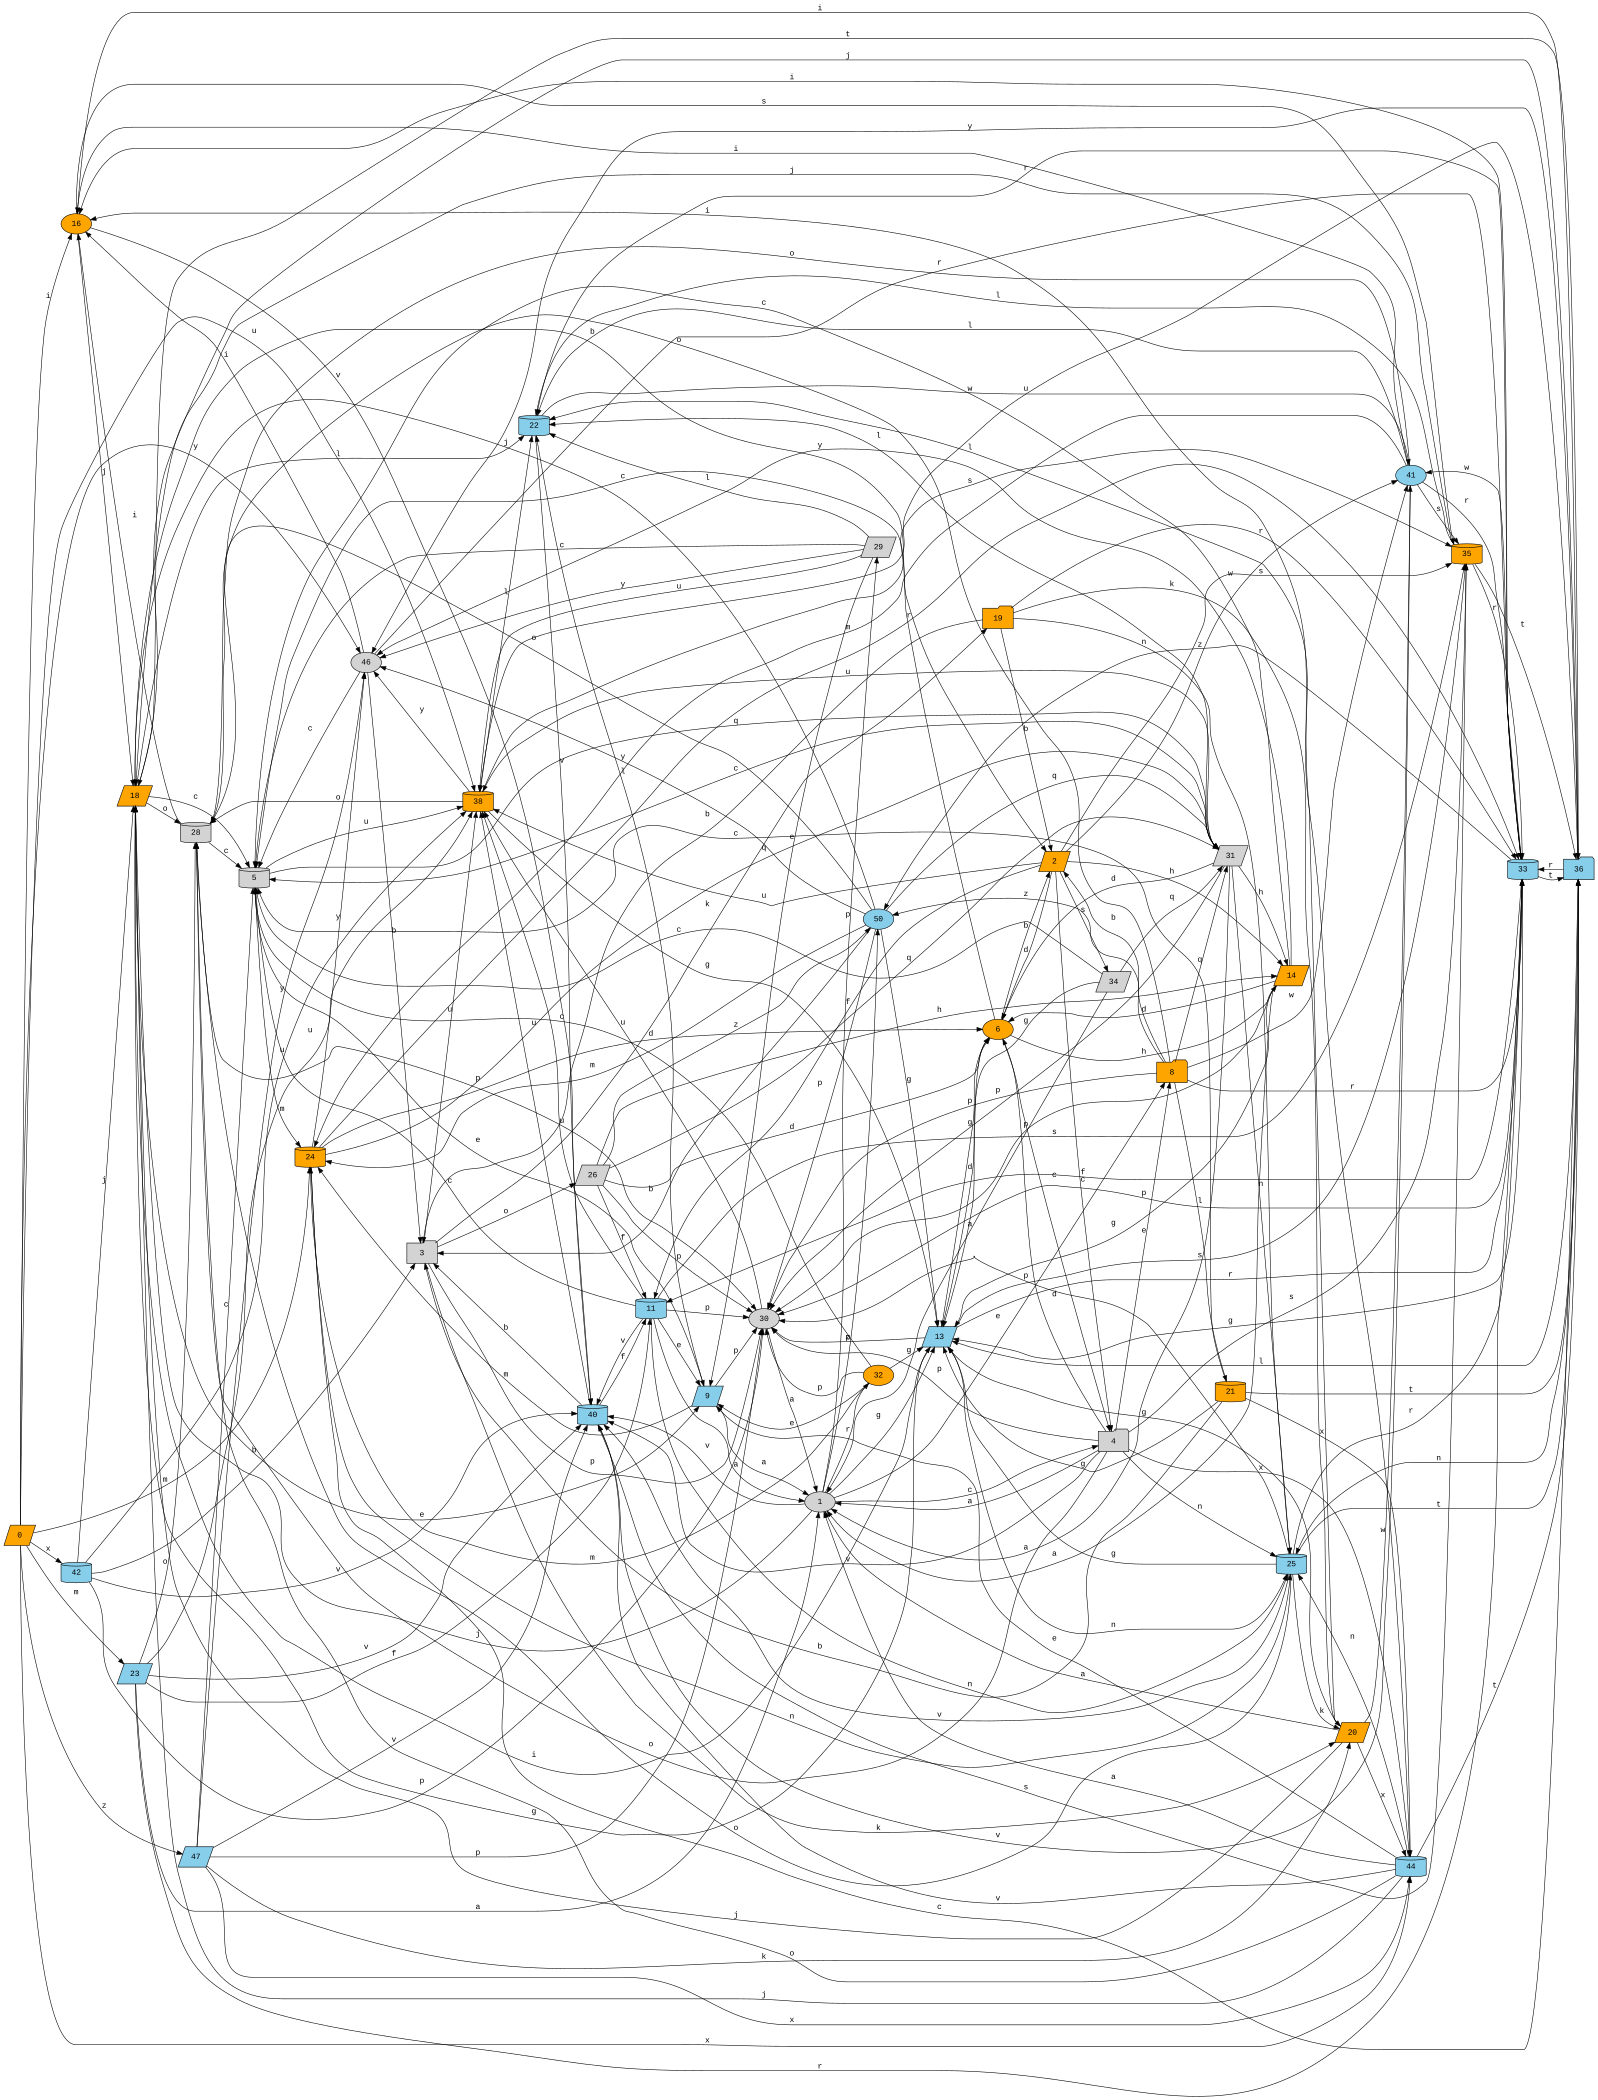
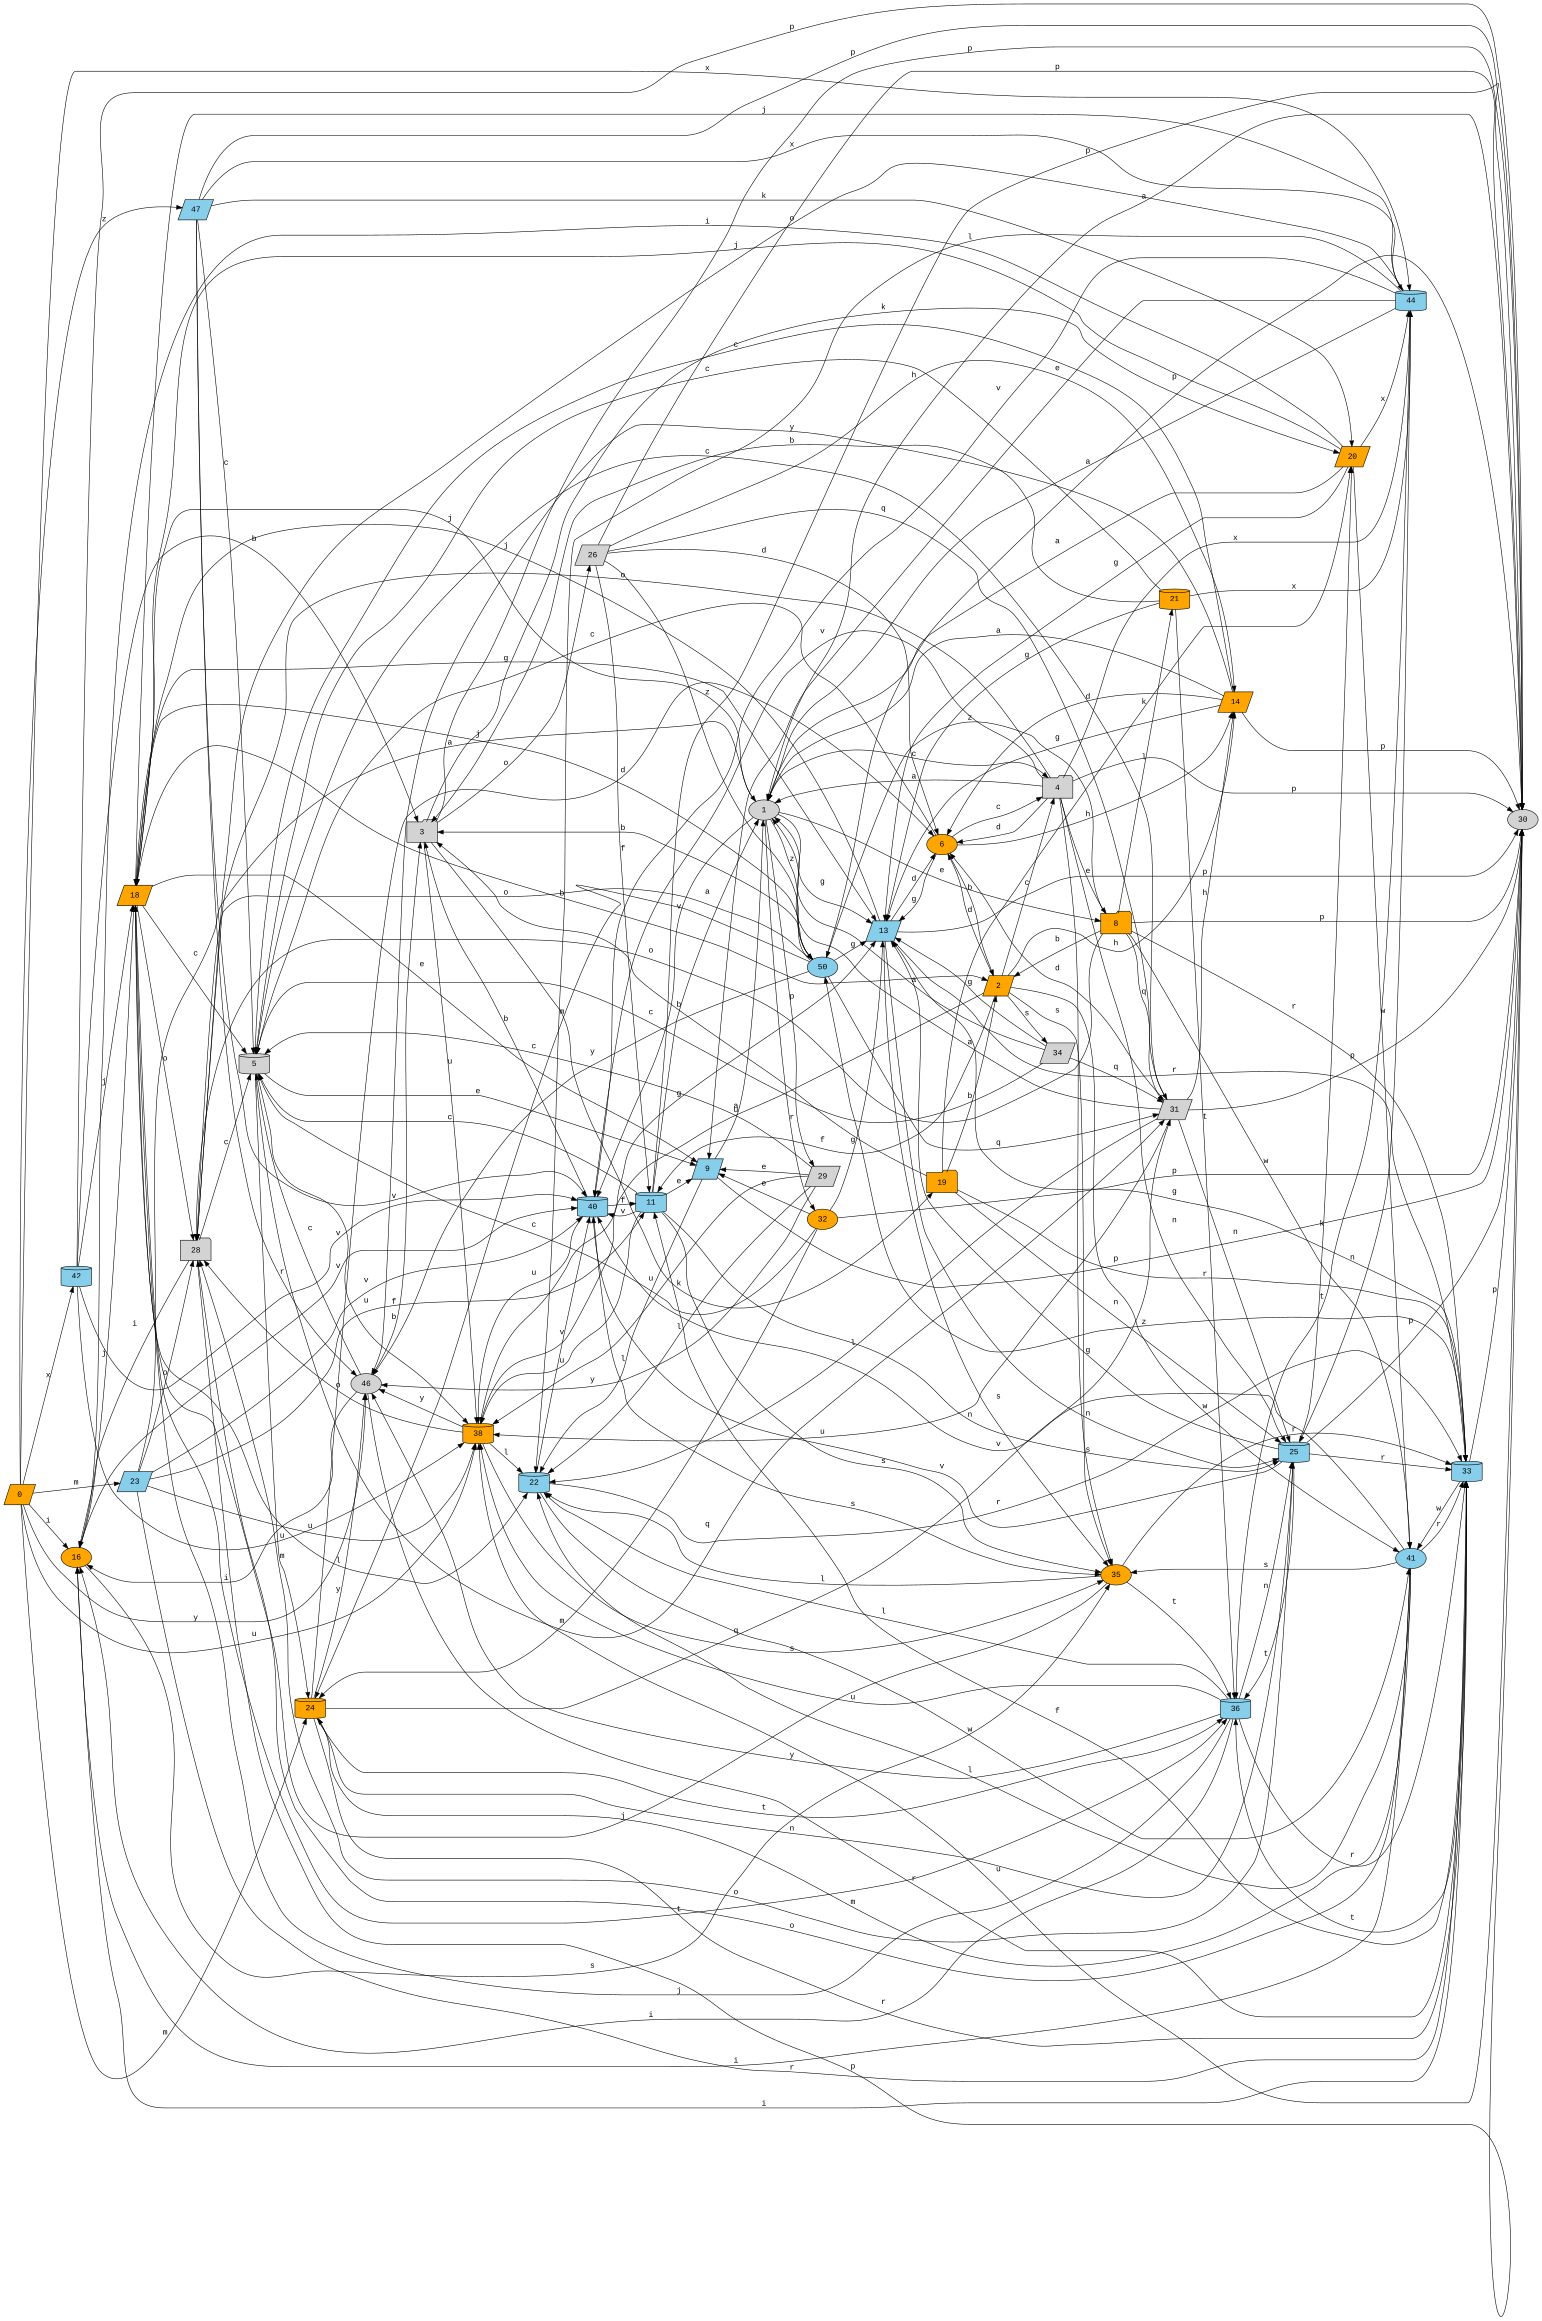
(1467, 554) -> (1116, 1575)
(196, 833) -> (196, 1250)
(1579, 869) -> (1236, 1709)
(282, 988) -> (282, 1272)
(480, 1356) -> none
(1487, 1366) -> (884, 1619)
(534, 1755) -> (506, 546)
(939, 1907) -> (764, 1807)
